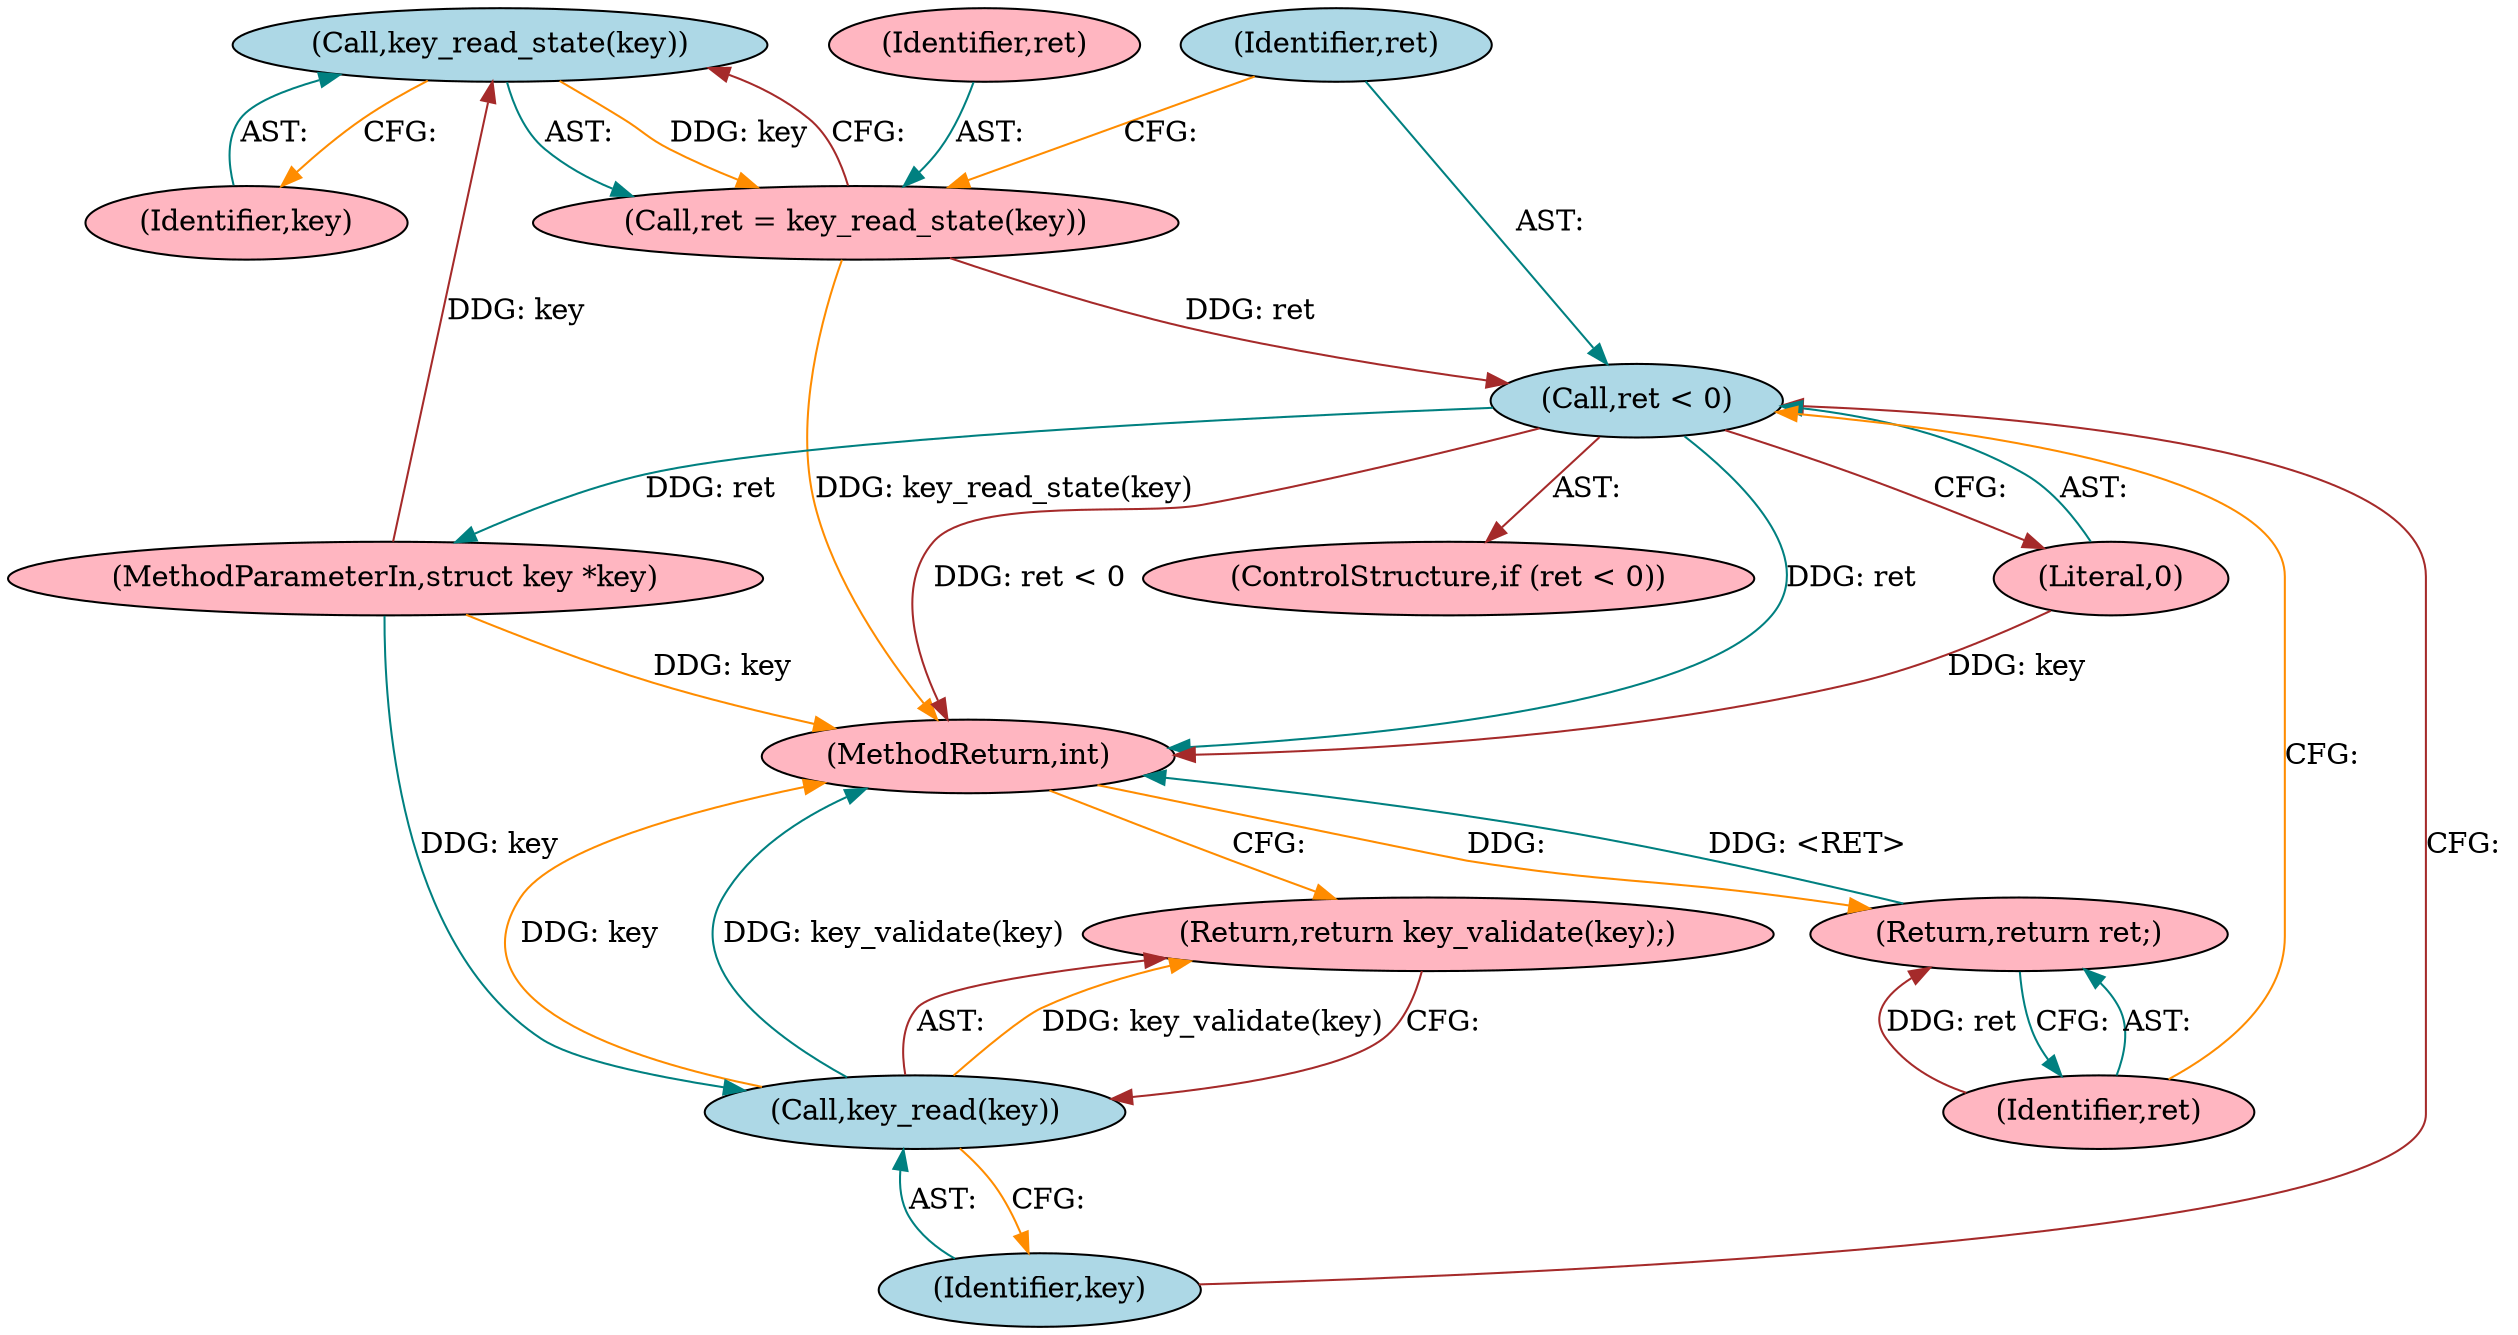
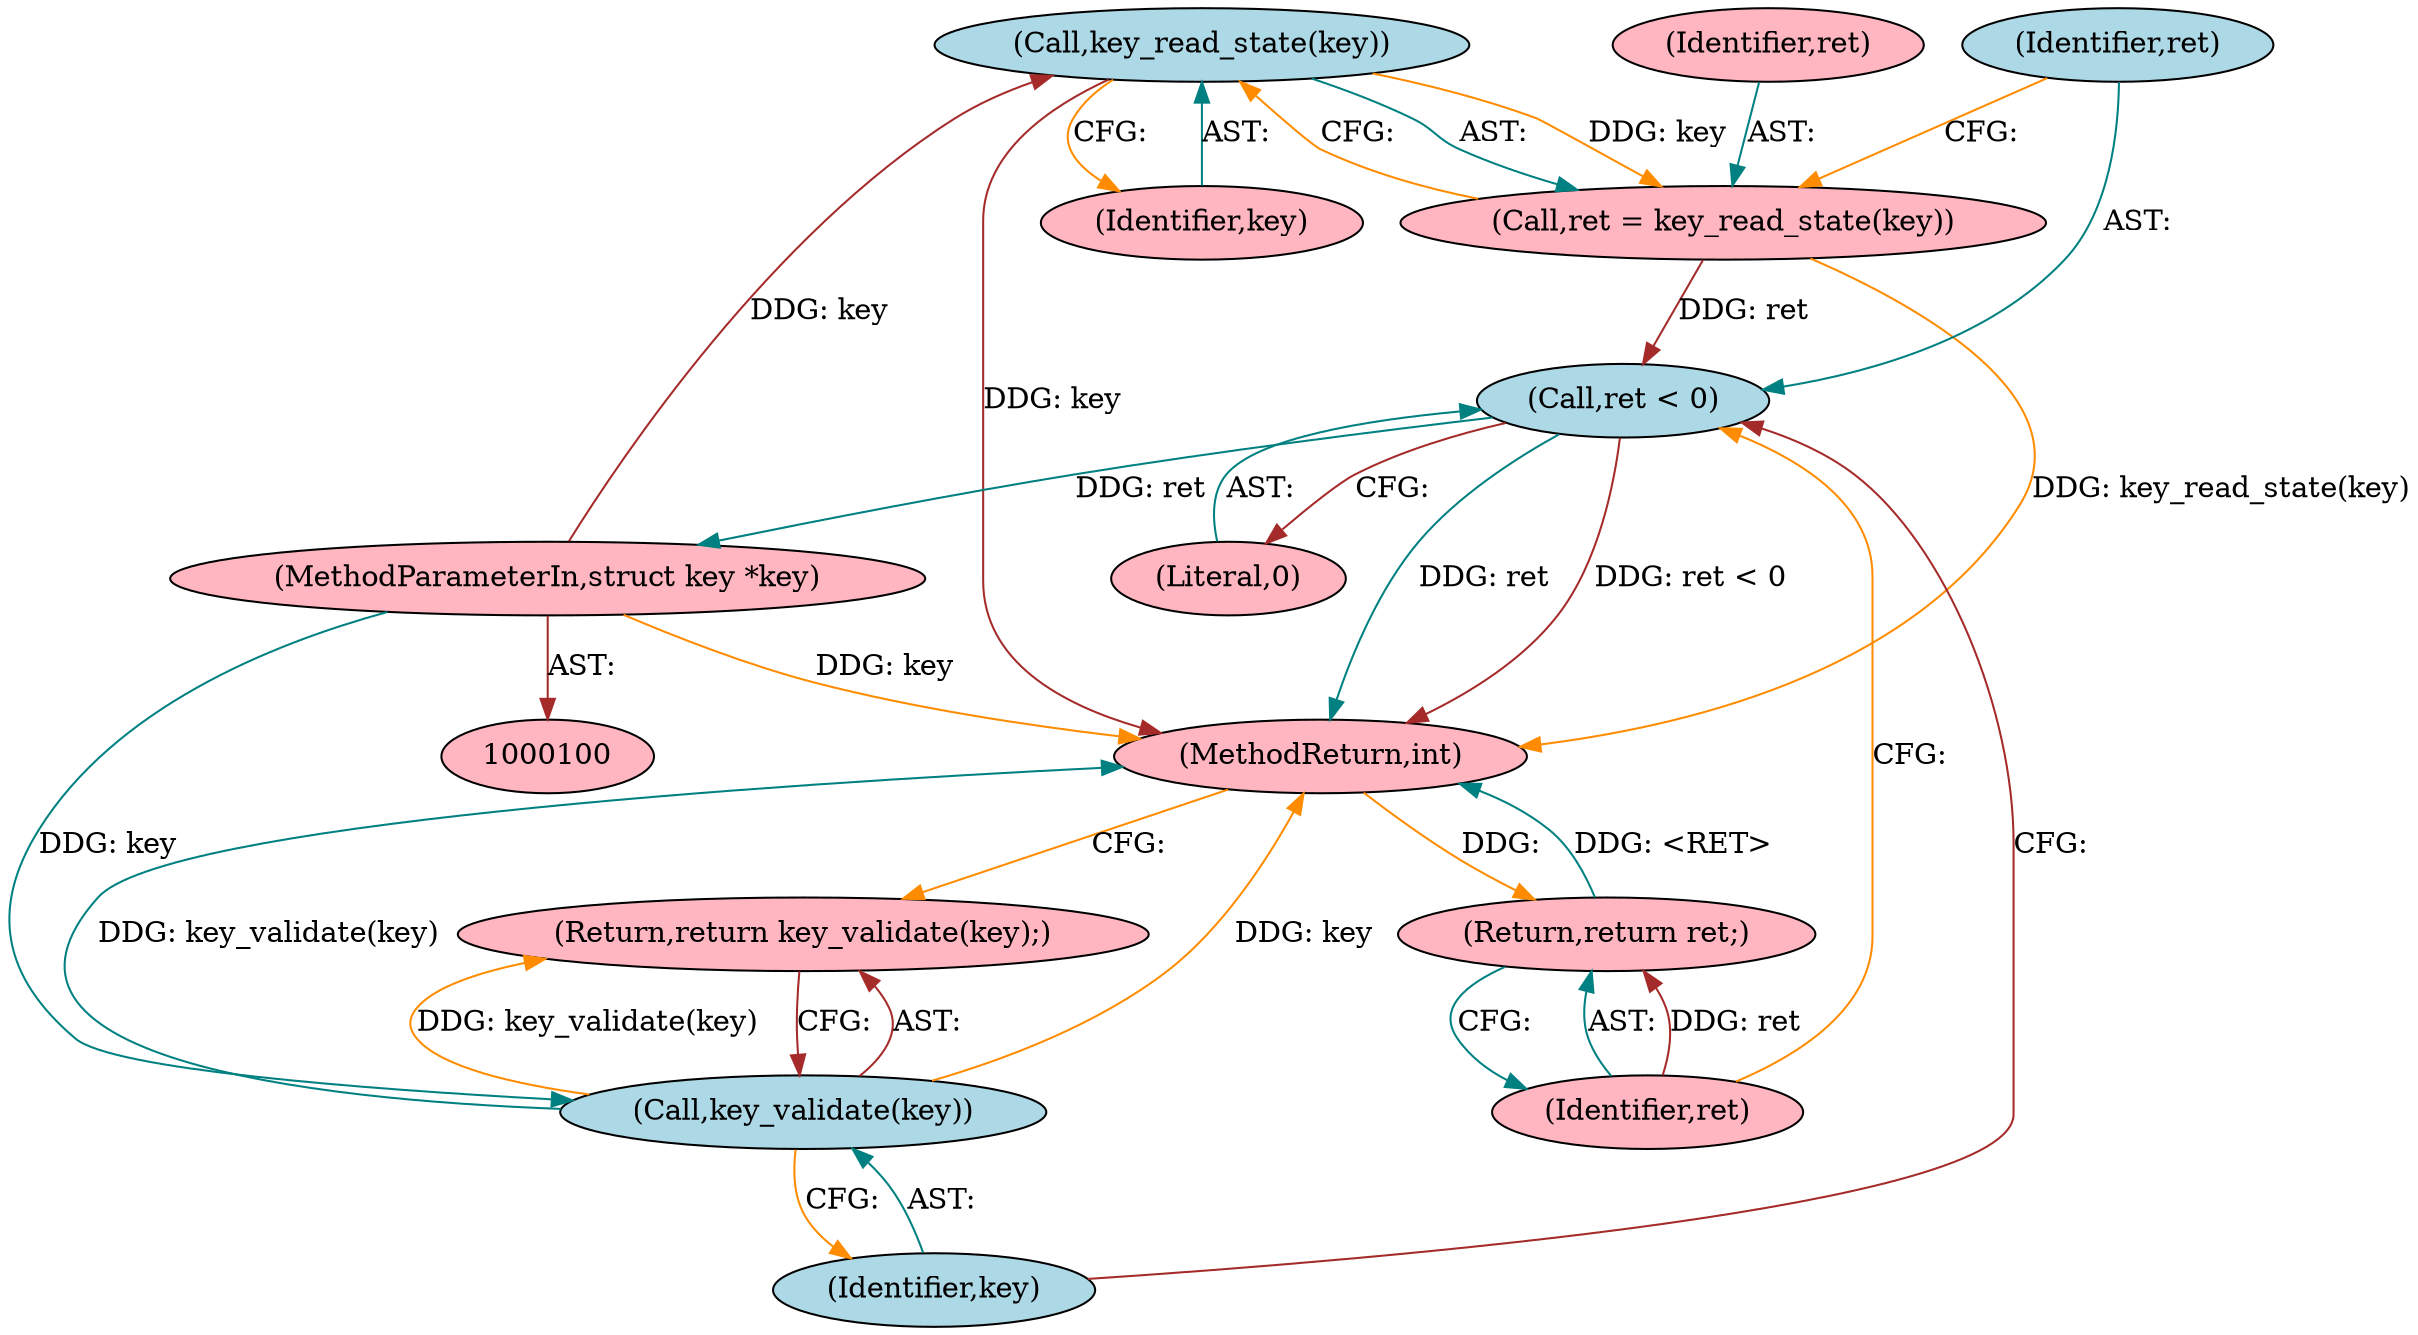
(804, 115) -> (1358, 165)
(1449, 579) -> none
(1631, 723) -> (983, 417)
none -> (548, 756)
(915, 1112) -> (803, 1112)
